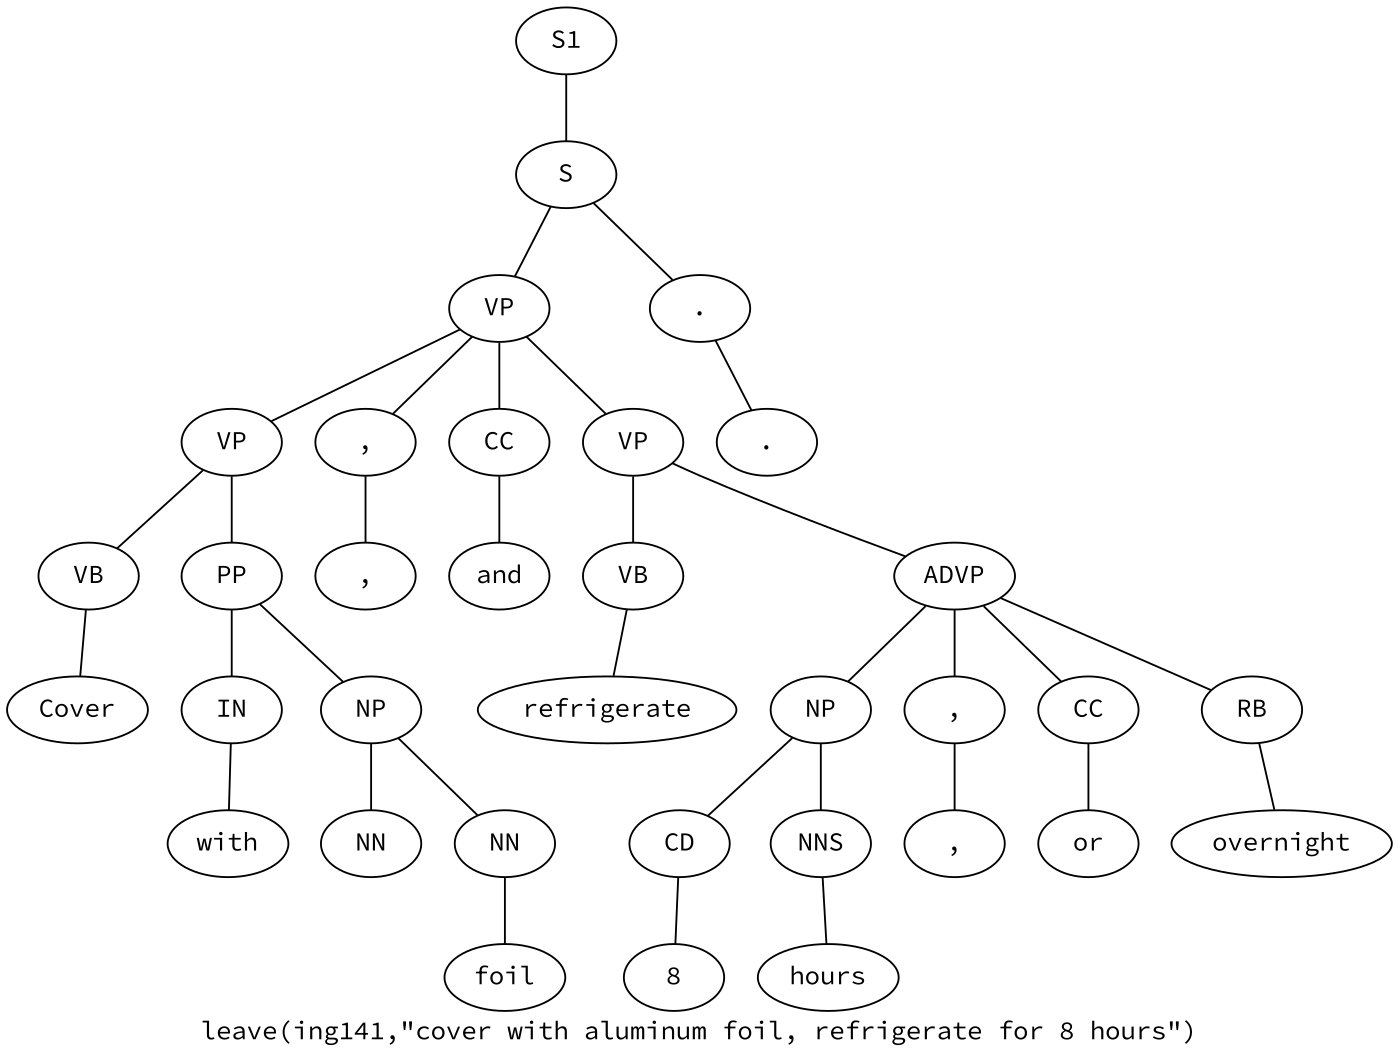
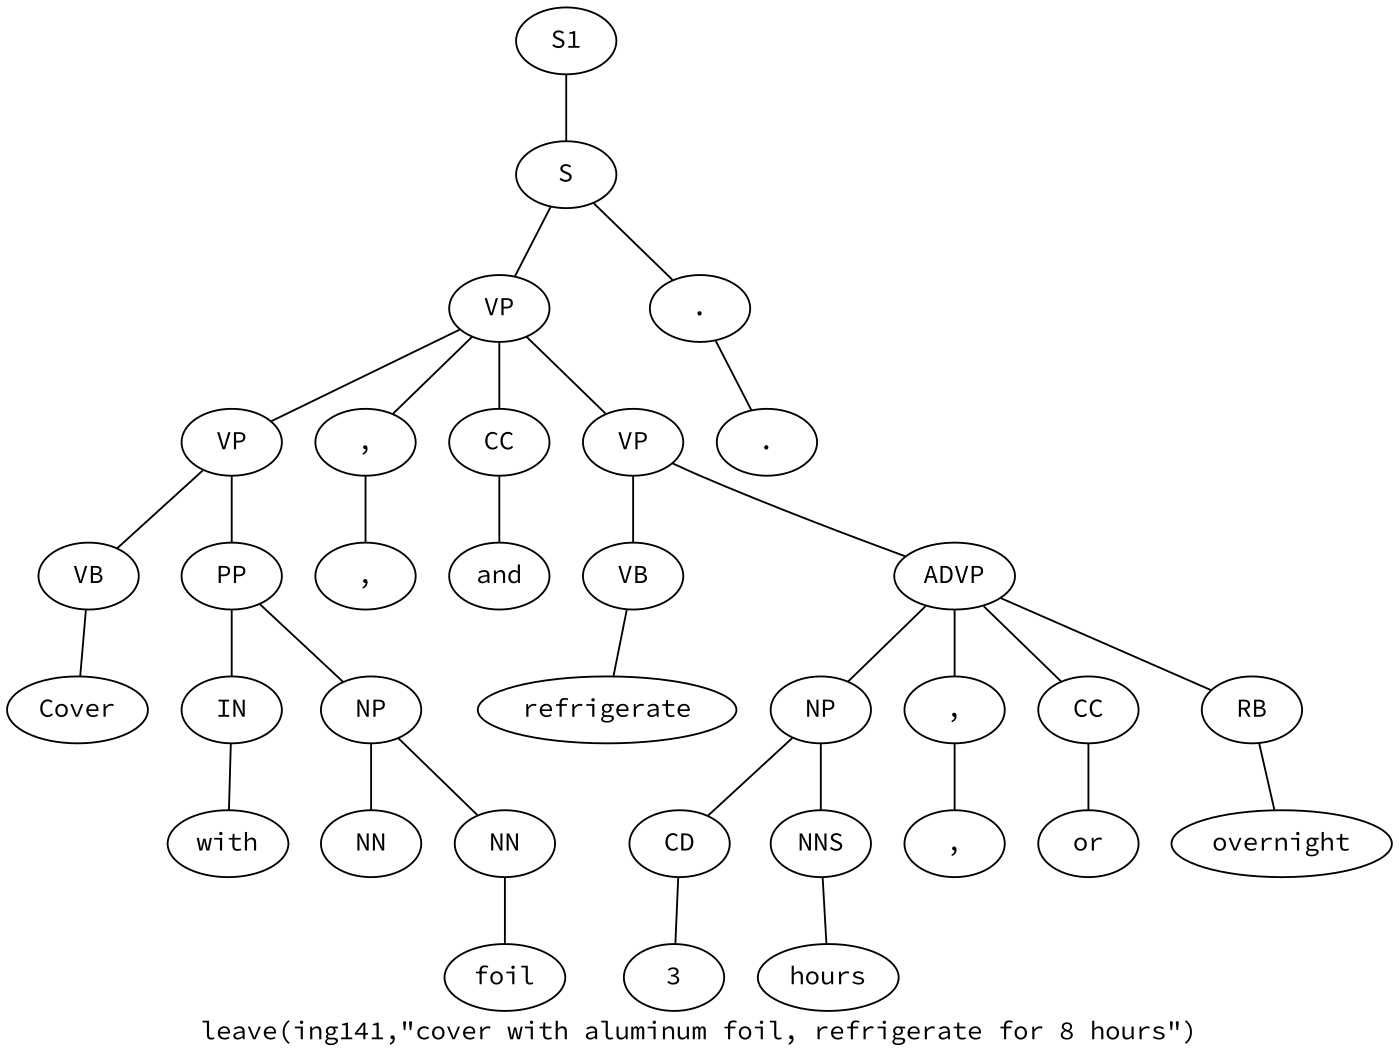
(674, 977) -> (674, 977)
